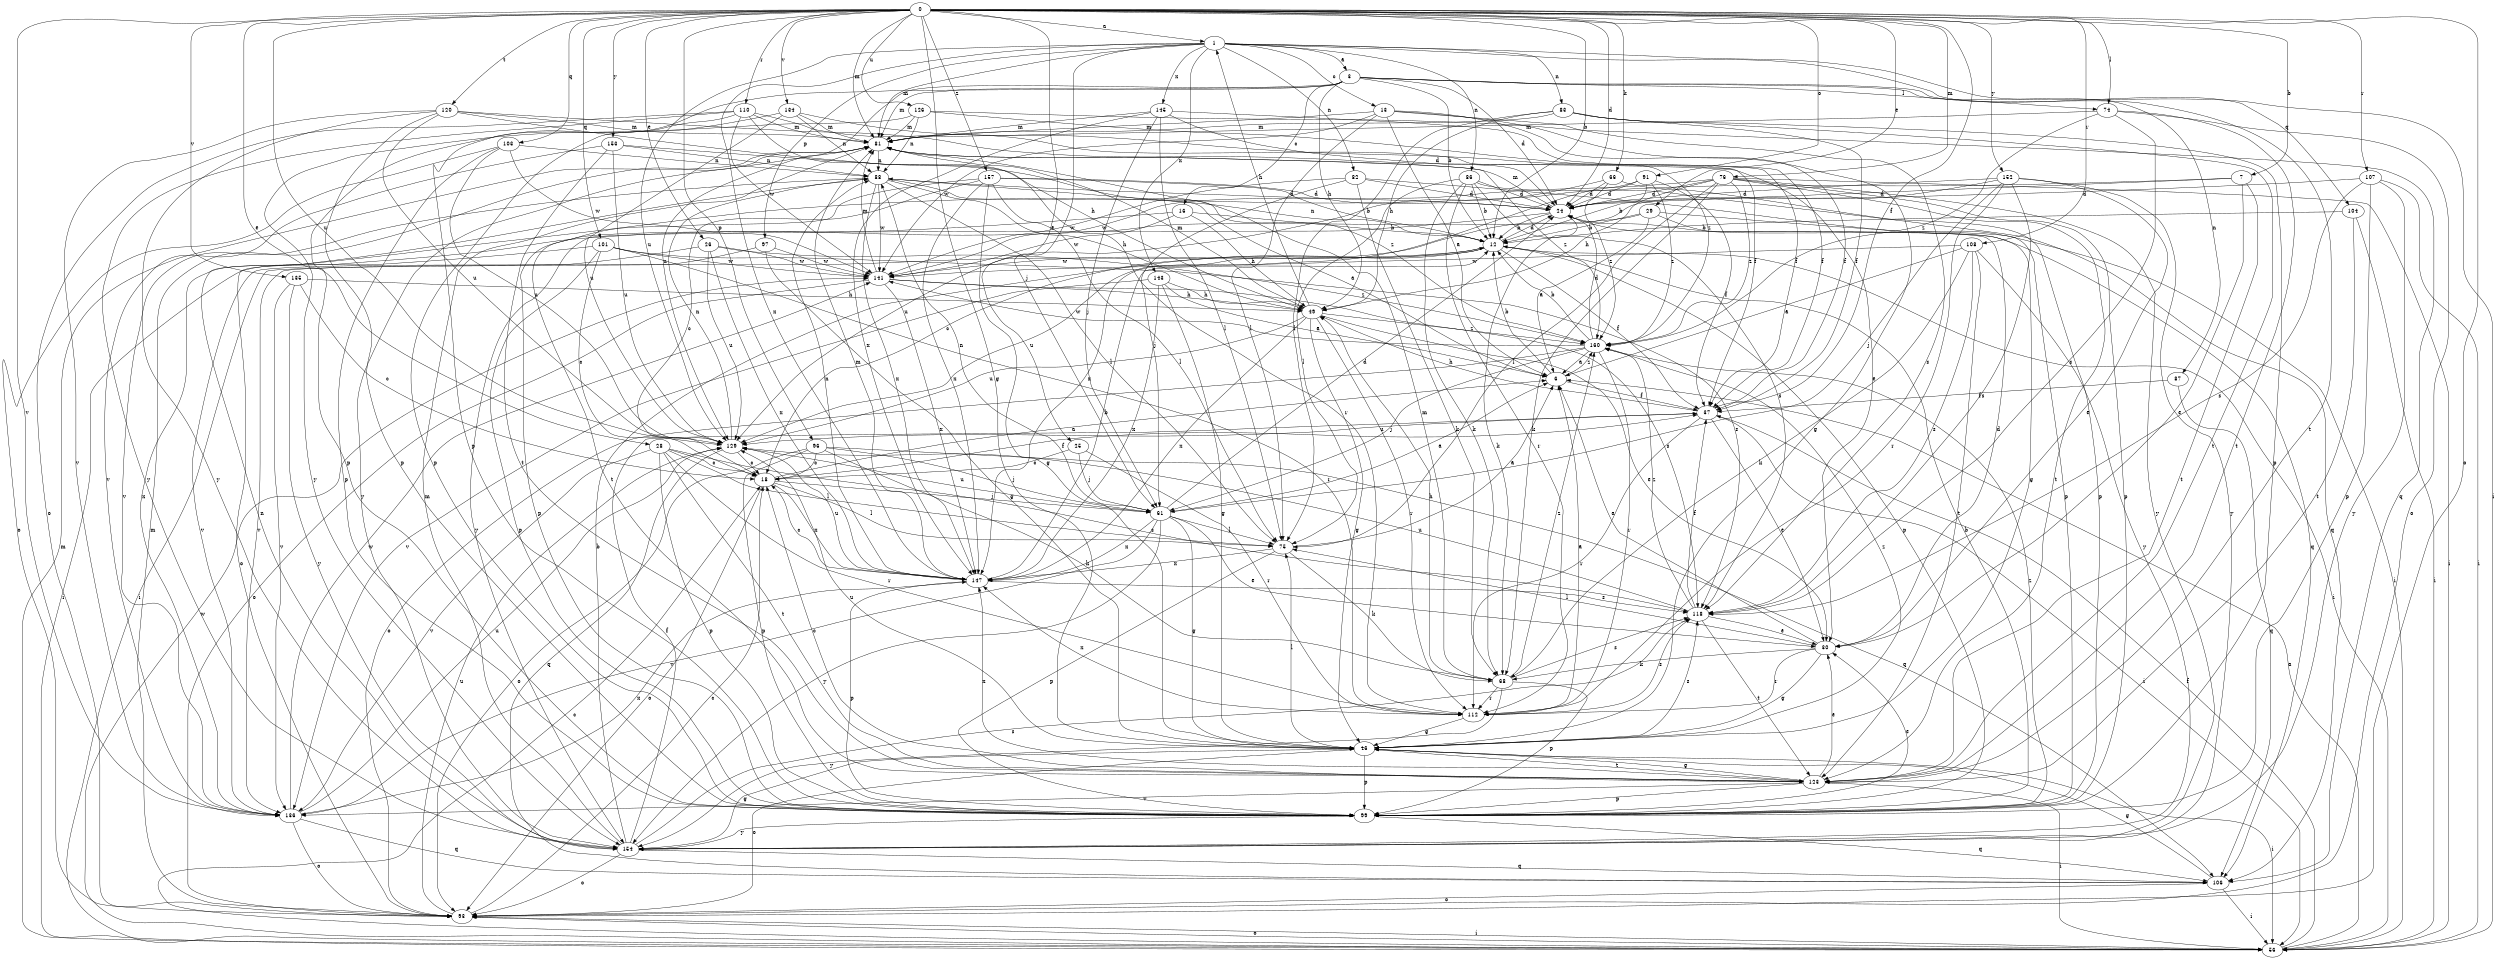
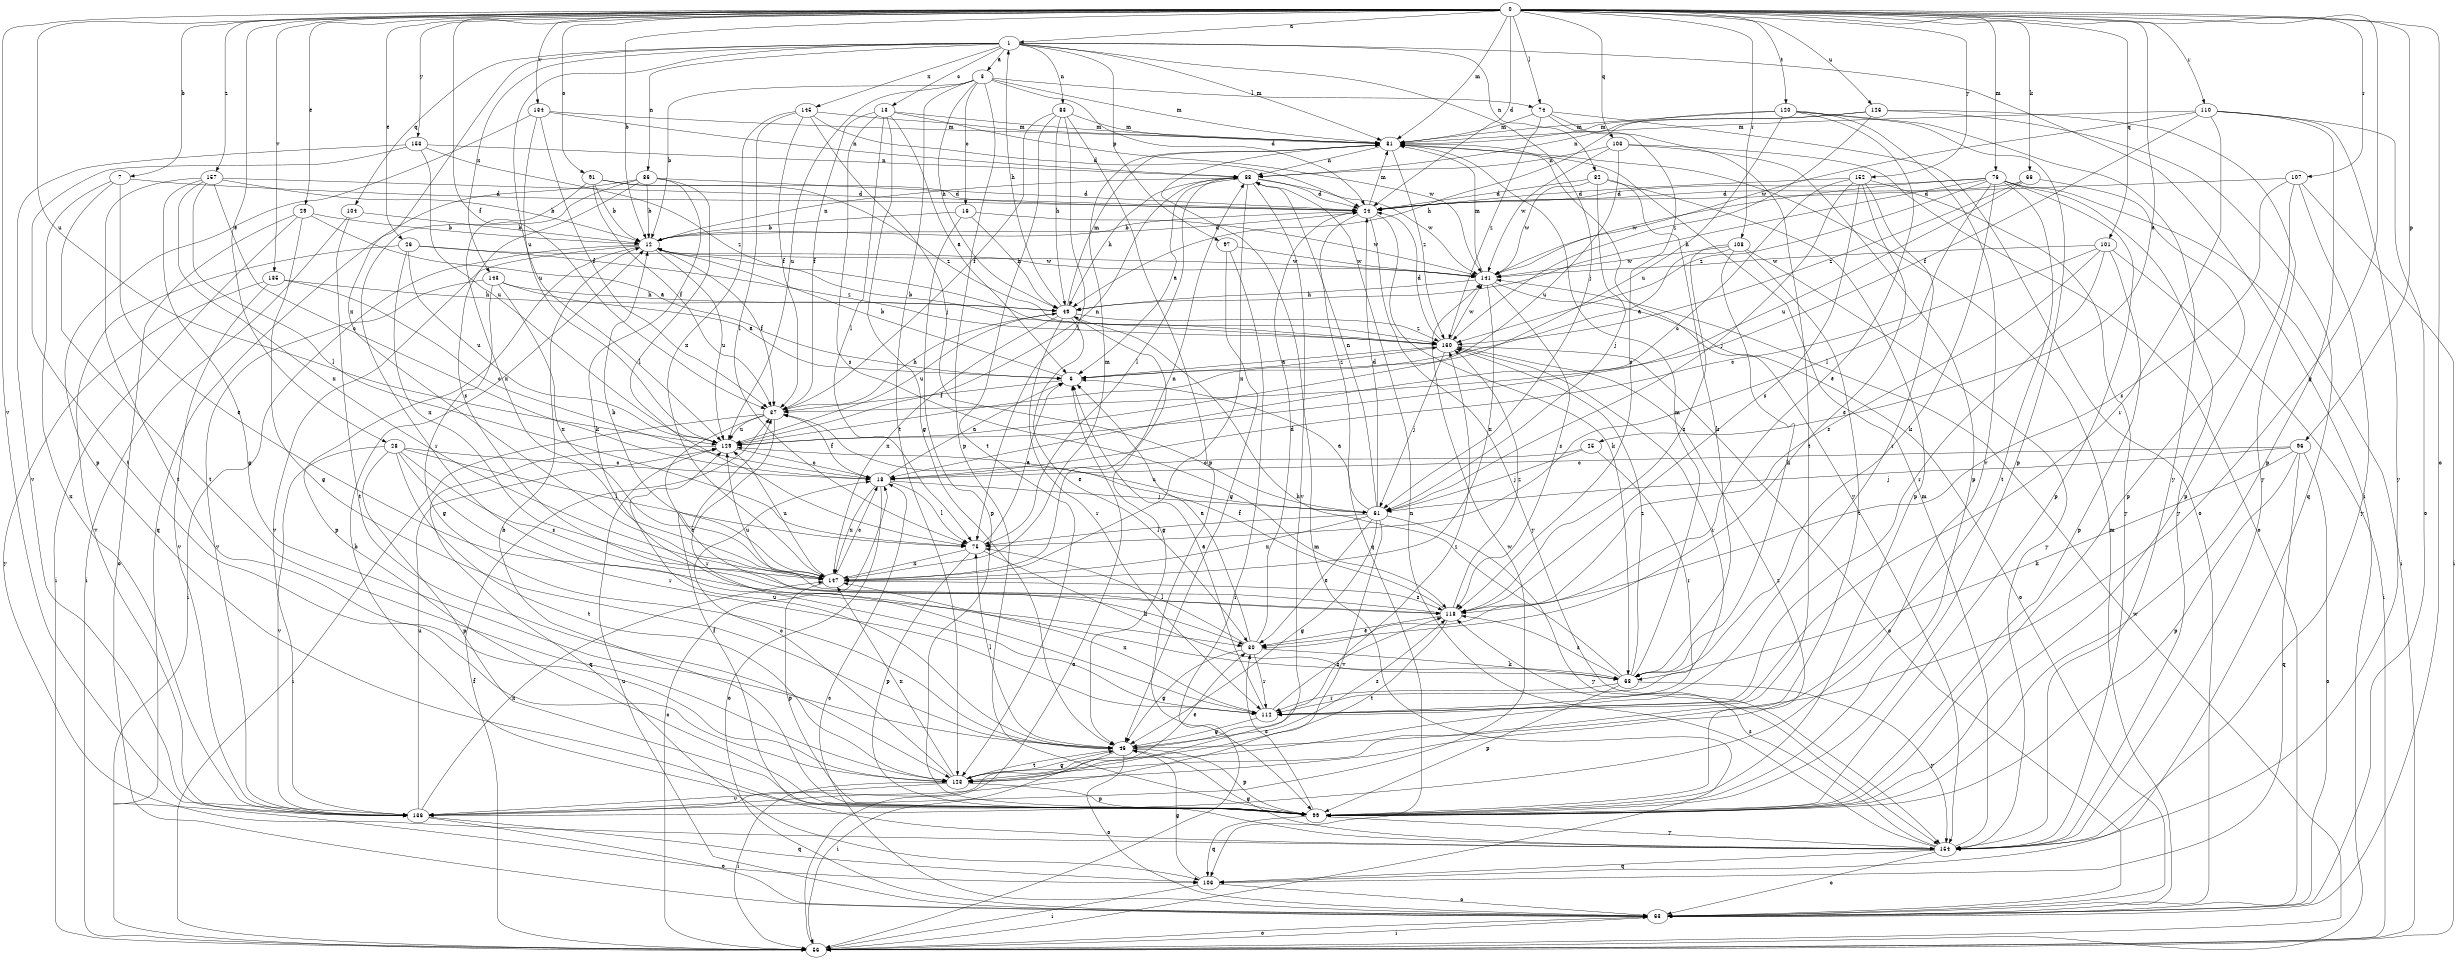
(2178, 379) -> none
(462, 917) -> (1658, 917)
